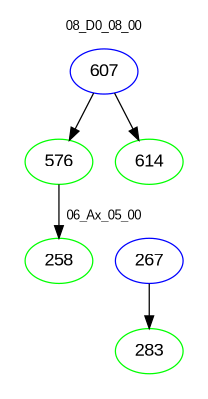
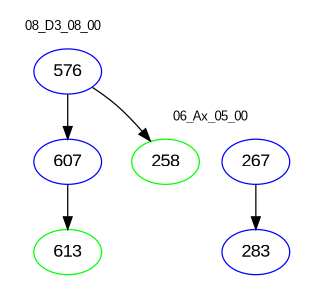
(104, 27) -> (63, 27)
(84, 111) -> (68, 110)
(59, 162) -> (68, 71)
(149, 162) -> (68, 252)
(149, 351) -> (256, 252)
